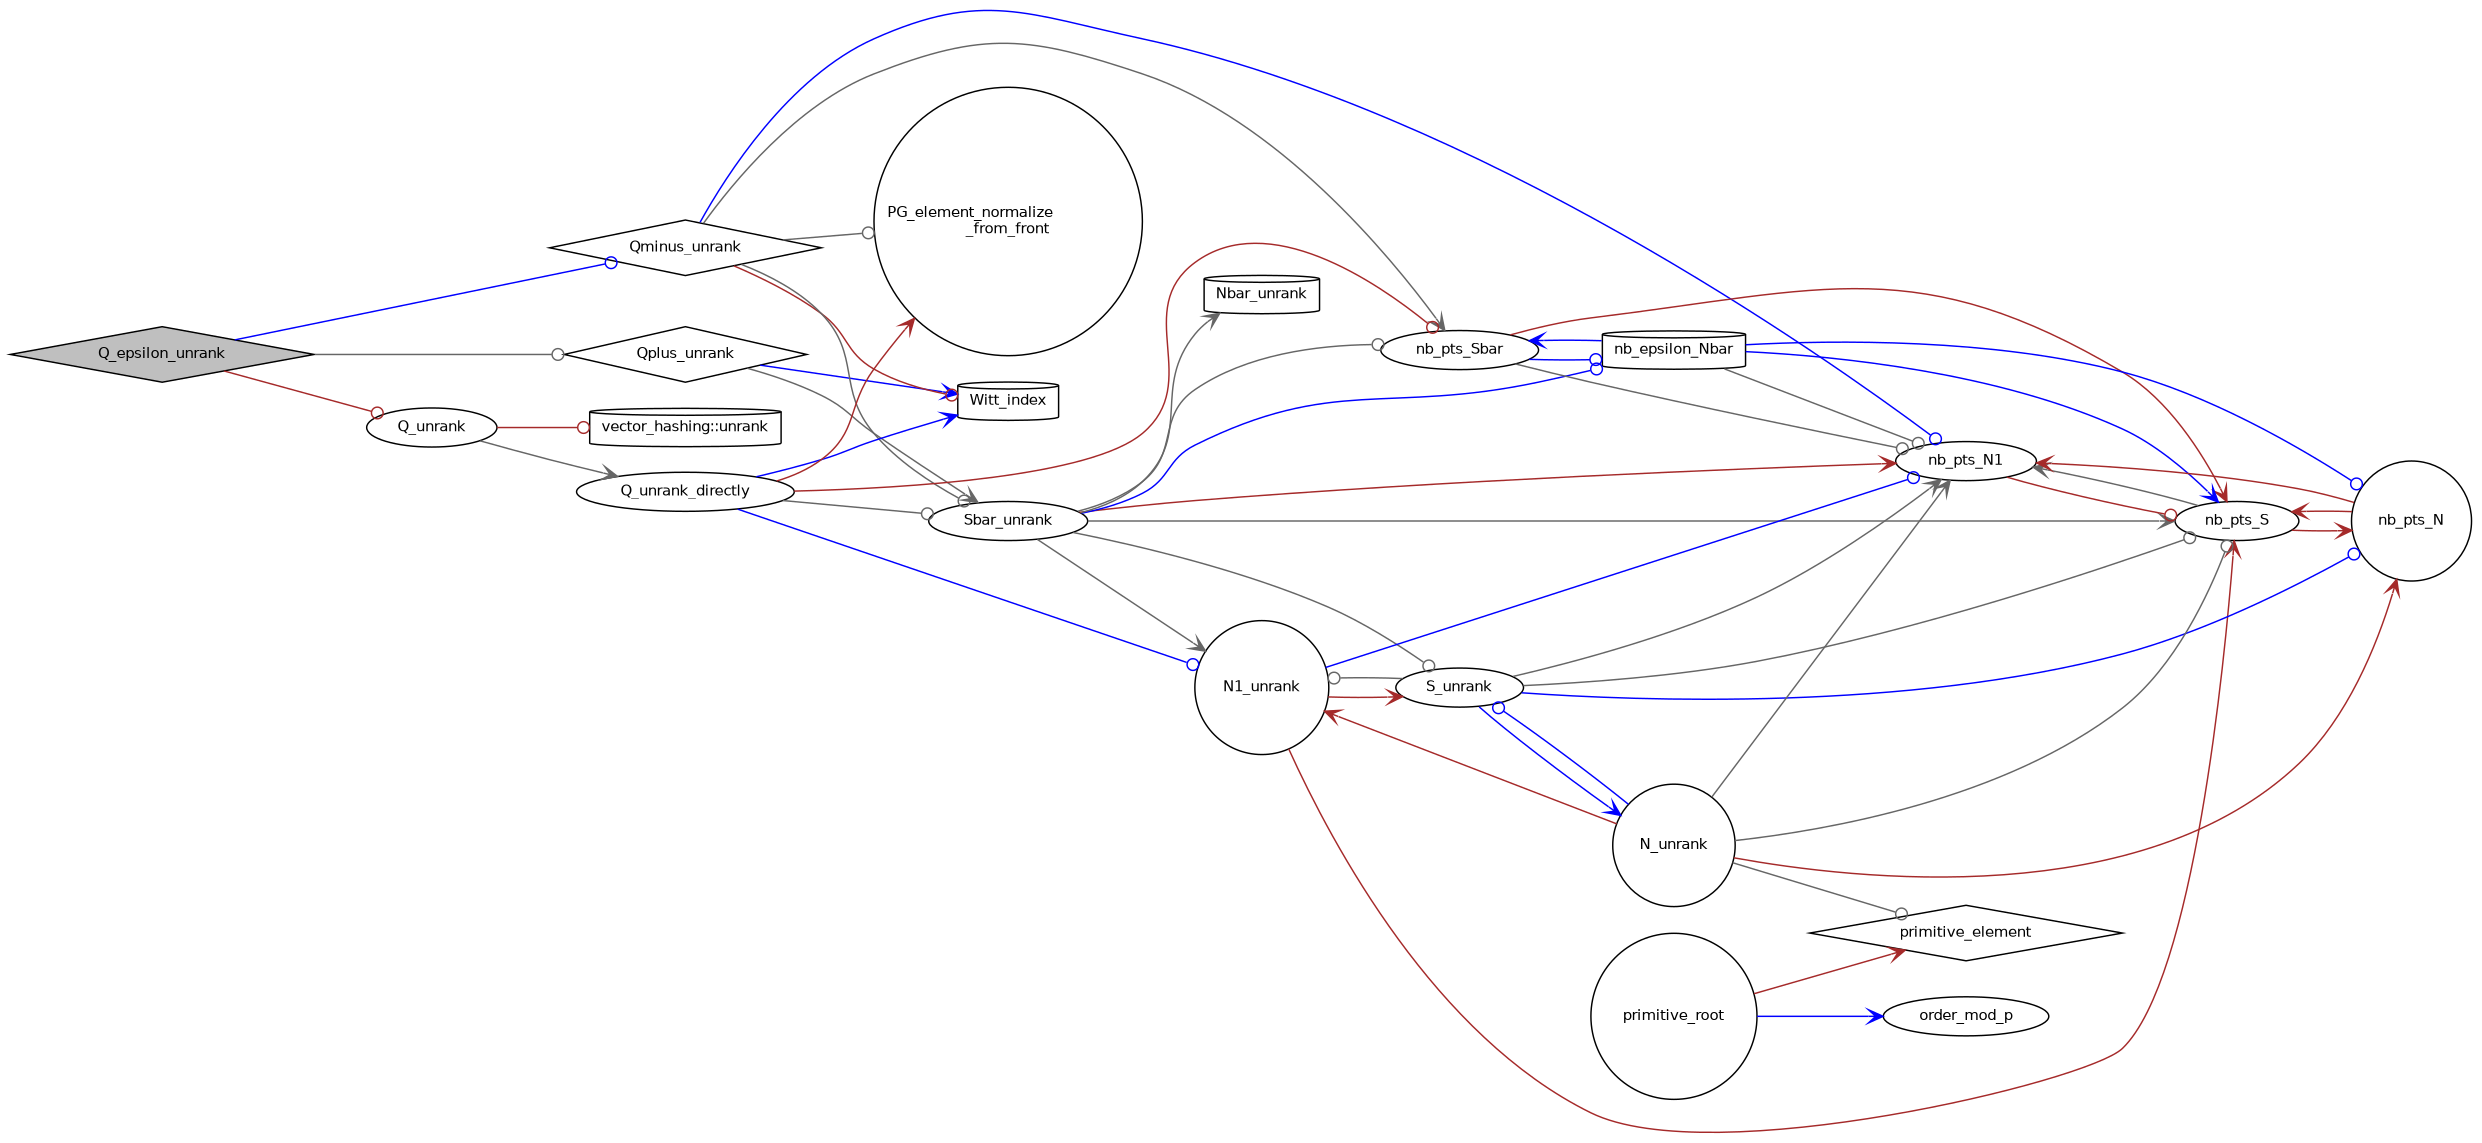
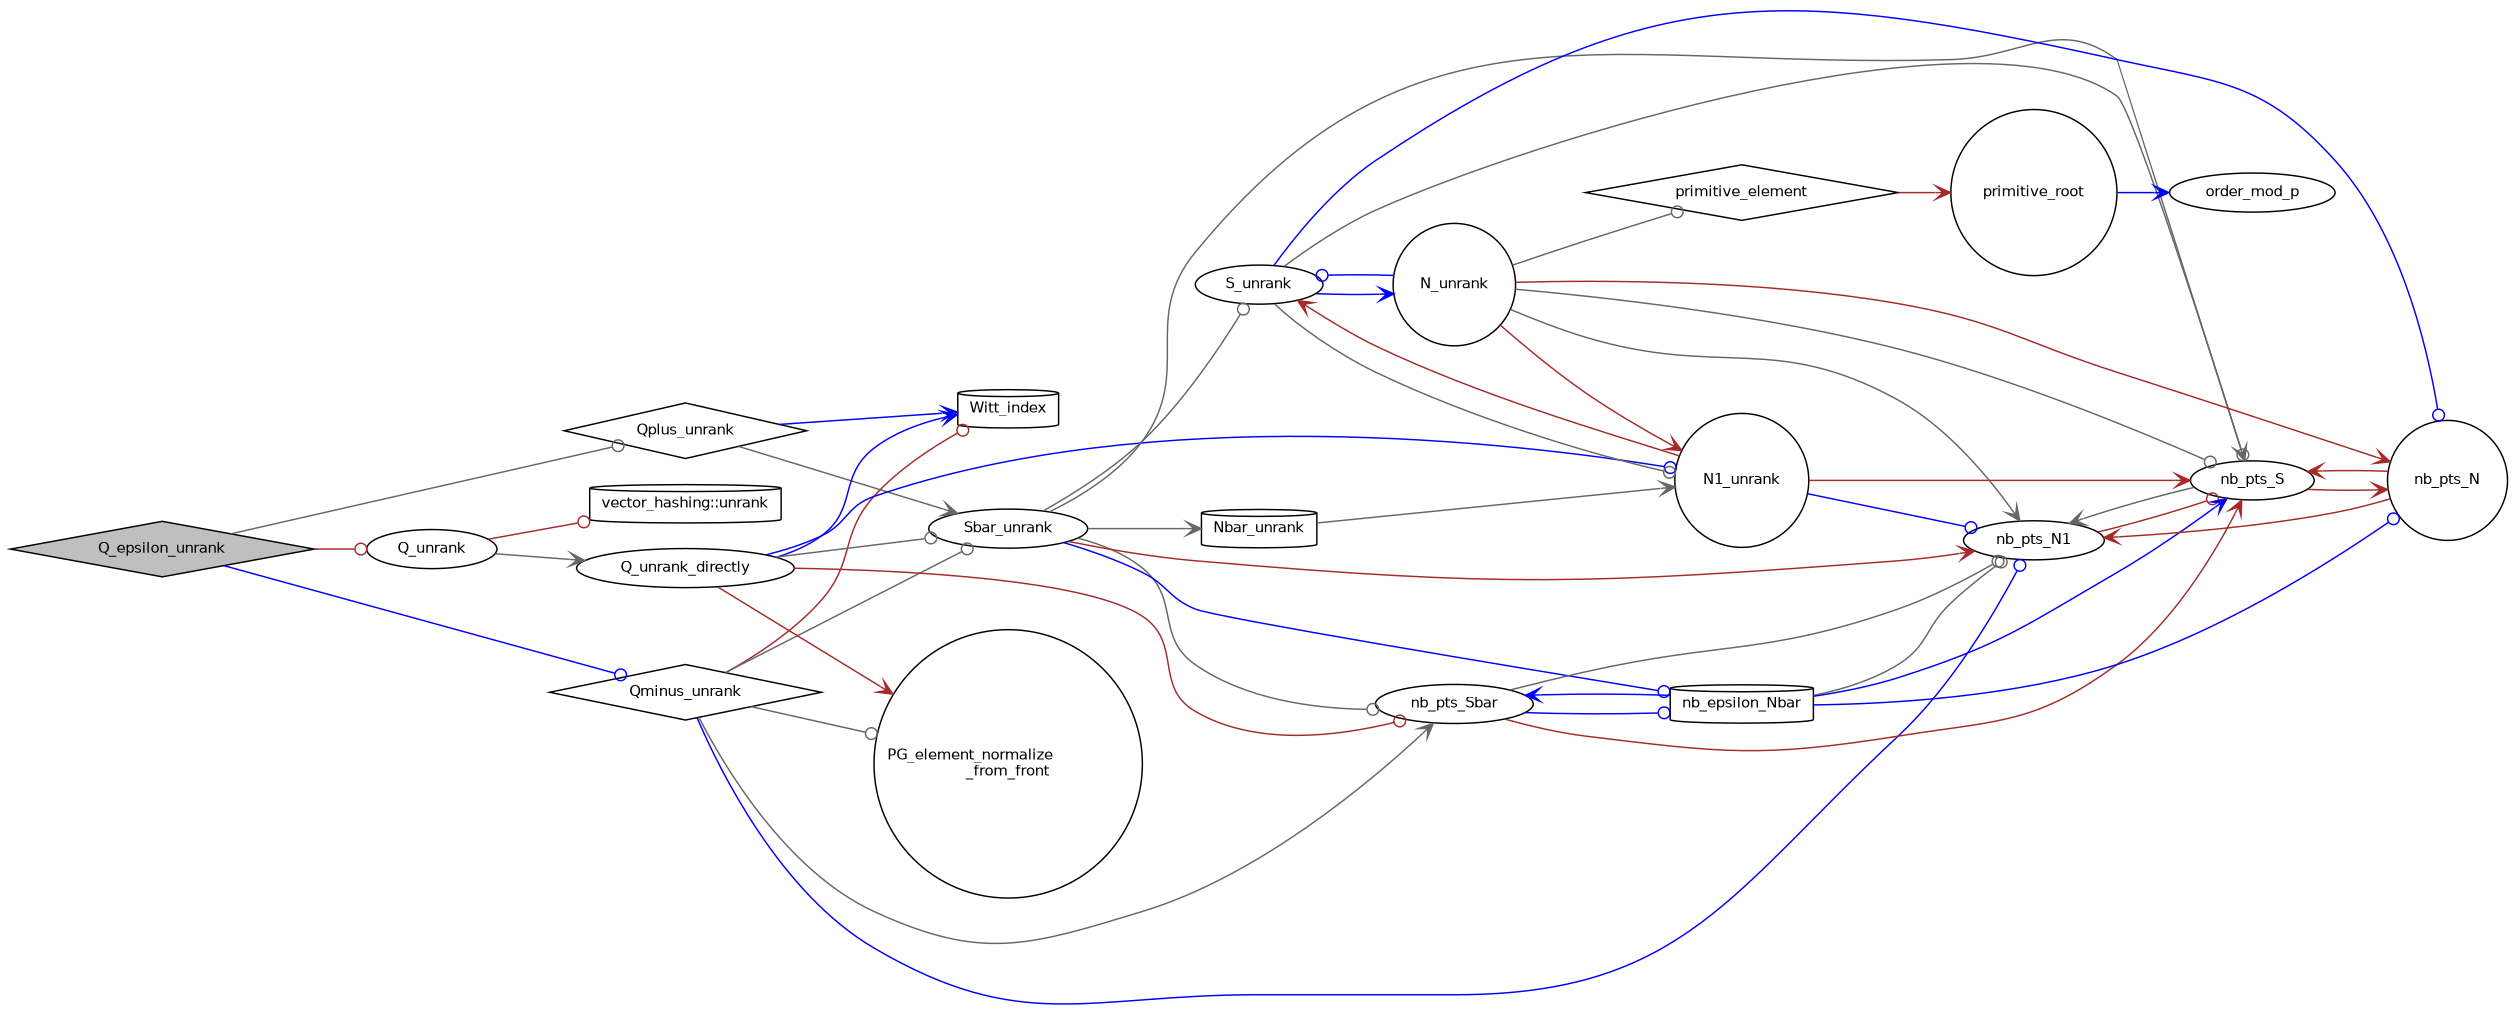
(1115, 591) -> (1489, 506)
(1733, 608) -> none
(1823, 974) -> (1917, 193)
